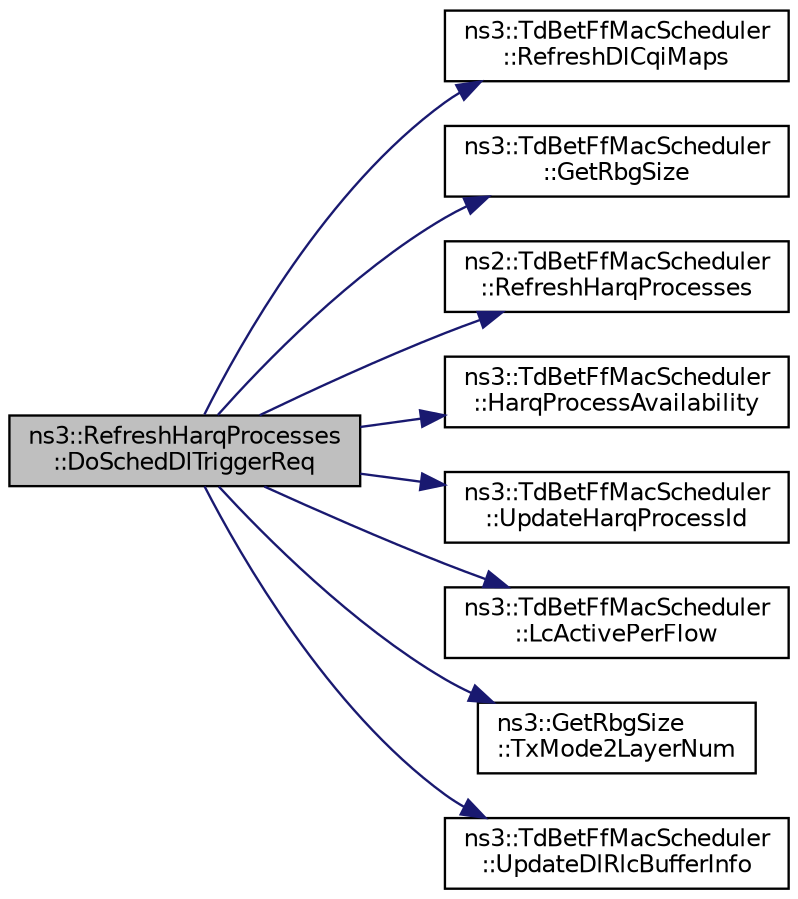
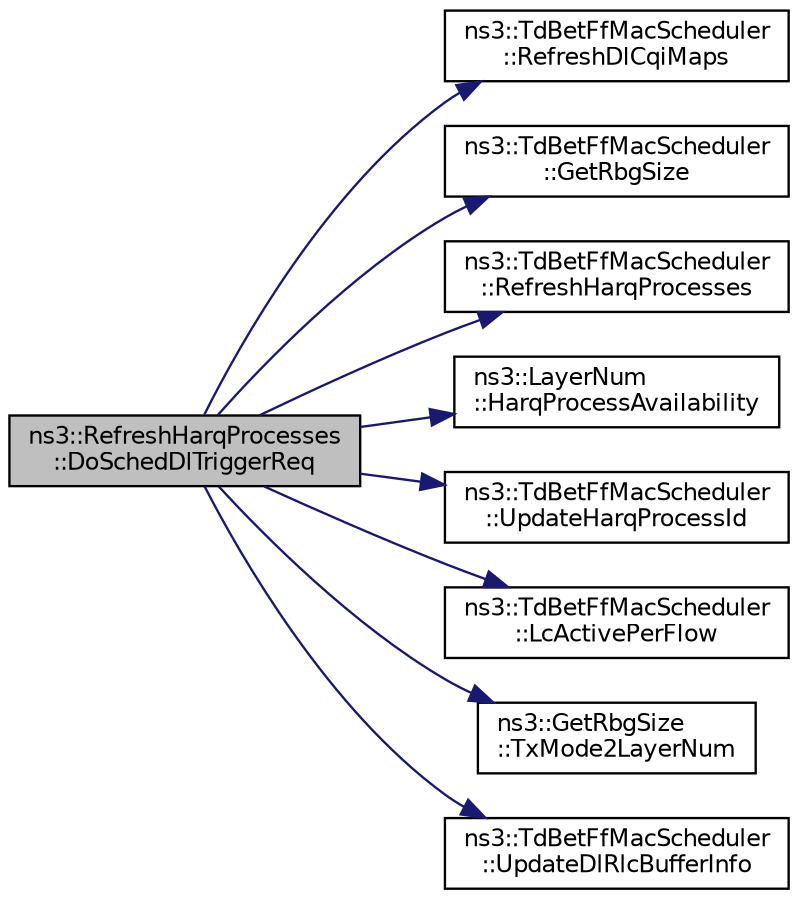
(617, 277) -> (617, 277)
(617, 392) -> (617, 392)
